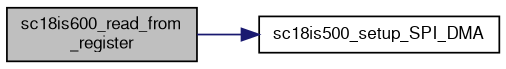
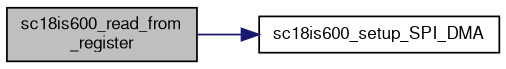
(379, 35) -> (379, 35)
